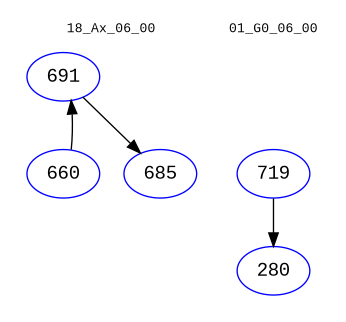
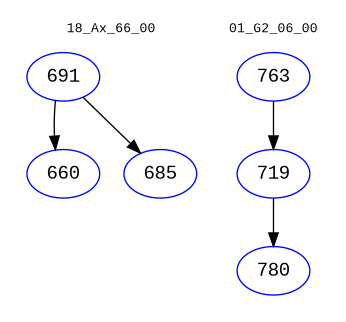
(112, 29) -> (112, 29)
(274, 29) -> (274, 29)
none -> (273, 77)
(72, 132) -> (54, 118)
(273, 271) -> (273, 271)
